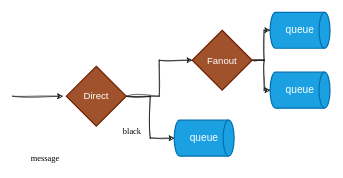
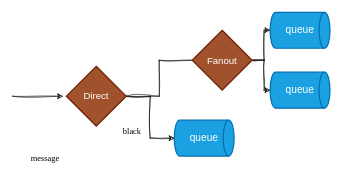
(186, 60) -> (188, 60)
